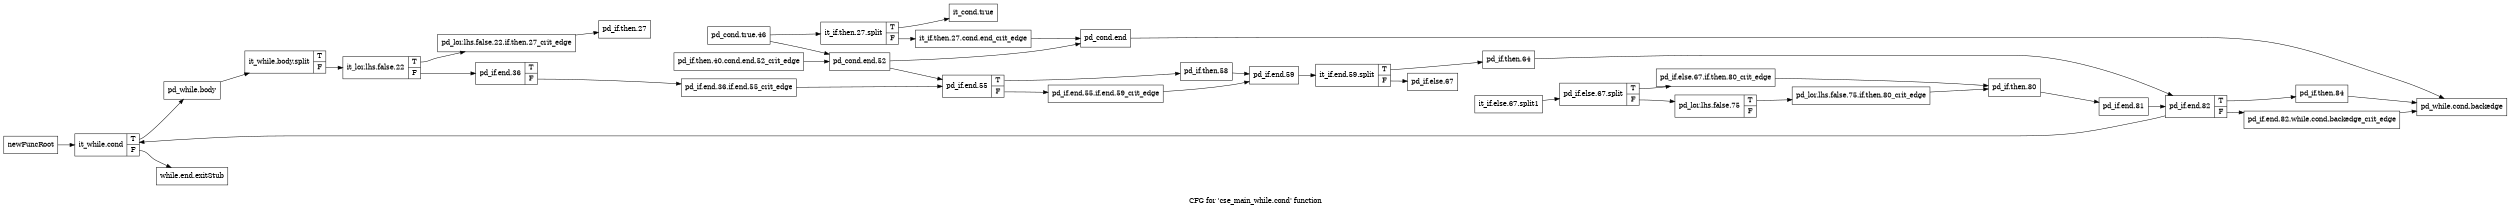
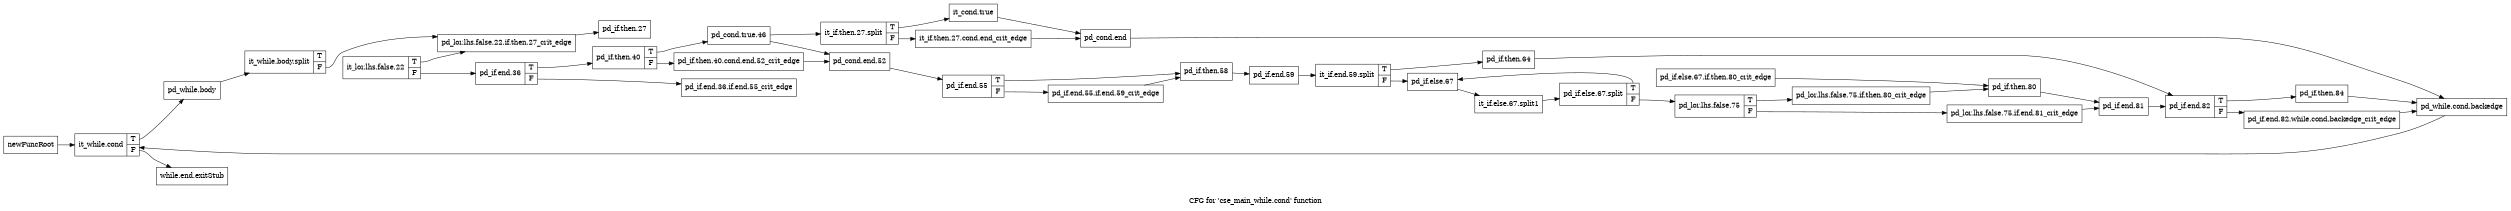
(983, 56) -> (1037, 25)
none -> (625, 58)
(332, 68) -> (375, 42)
(867, 87) -> none
(1204, 88) -> (1160, 82)
(1653, 88) -> (1549, 73)
none -> (1466, 92)
none -> (2015, 114)
(1156, 136) -> (1297, 154)
